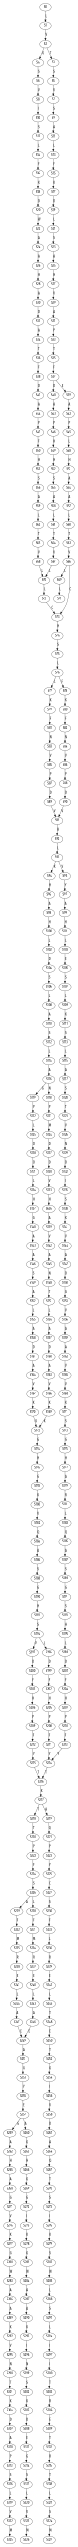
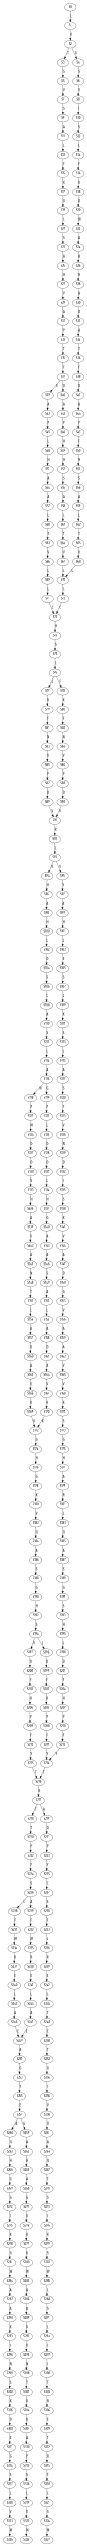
(69, 590) -> (51, 607)
(49, 1246) -> (30, 1246)
